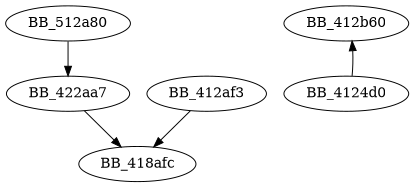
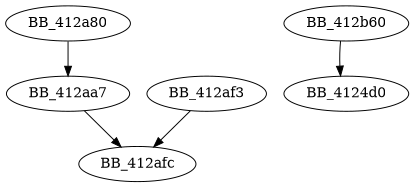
(68, 23) -> (68, 23)
(353, 63) -> (340, 53)
(68, 94) -> (68, 94)
(137, 164) -> (137, 164)
